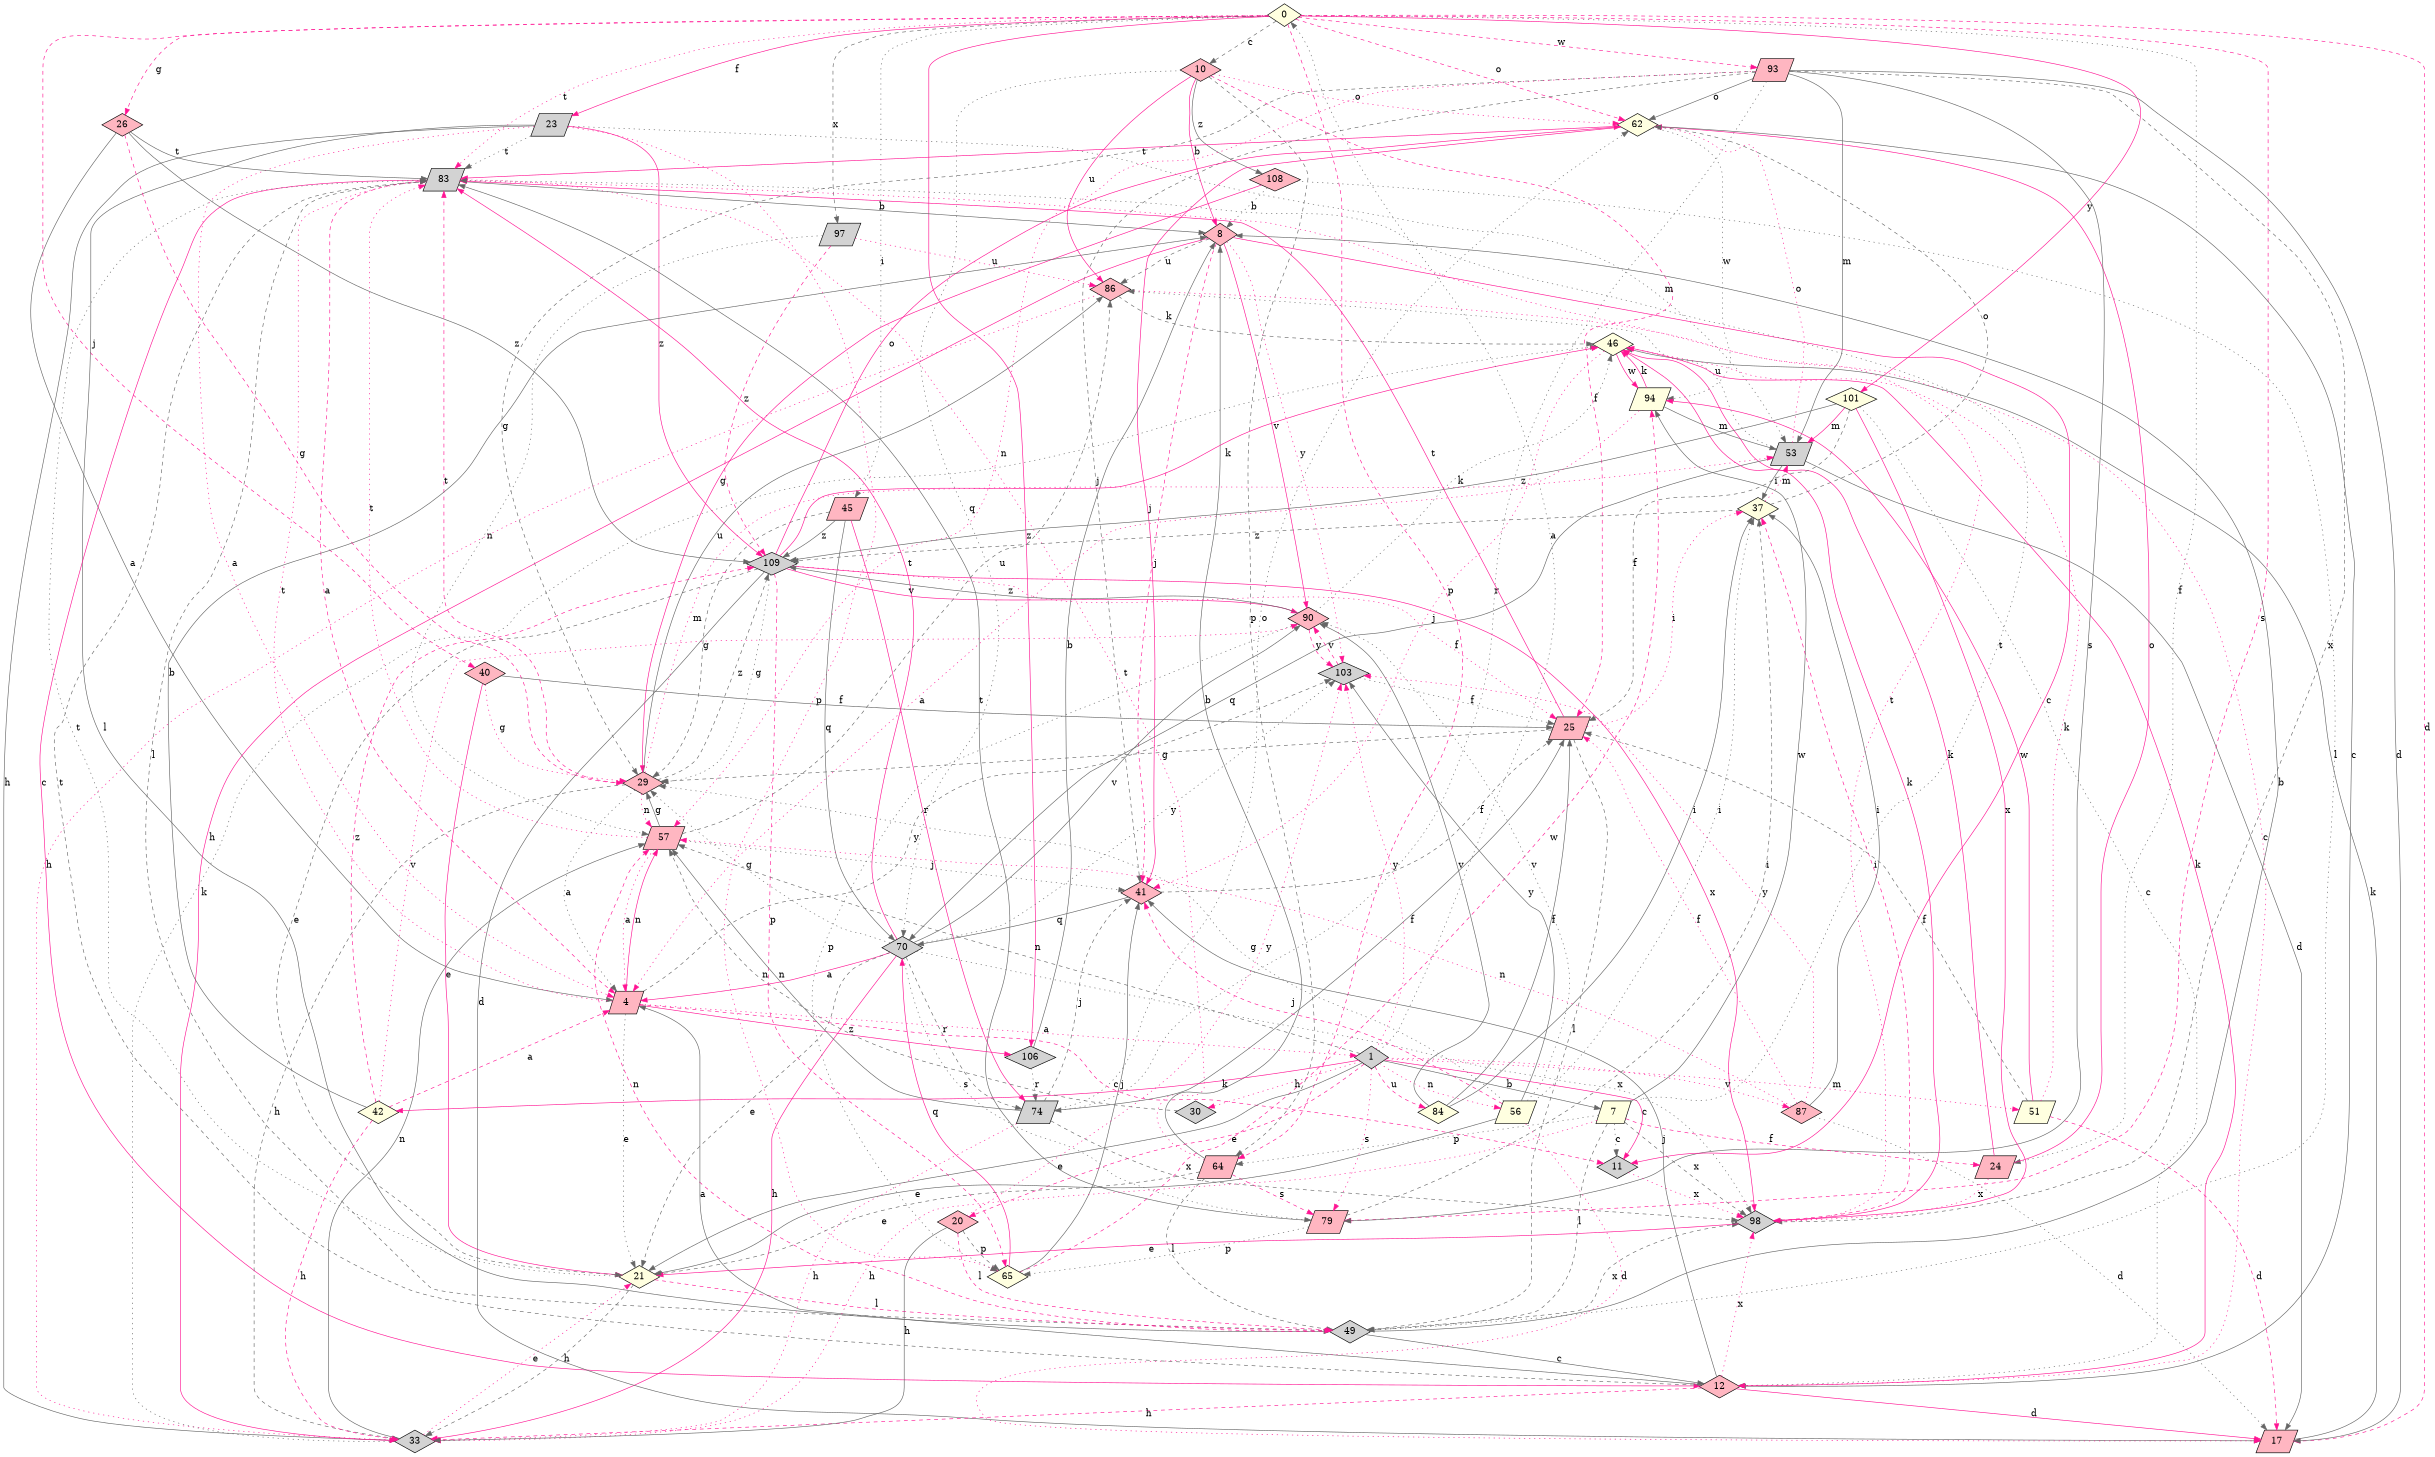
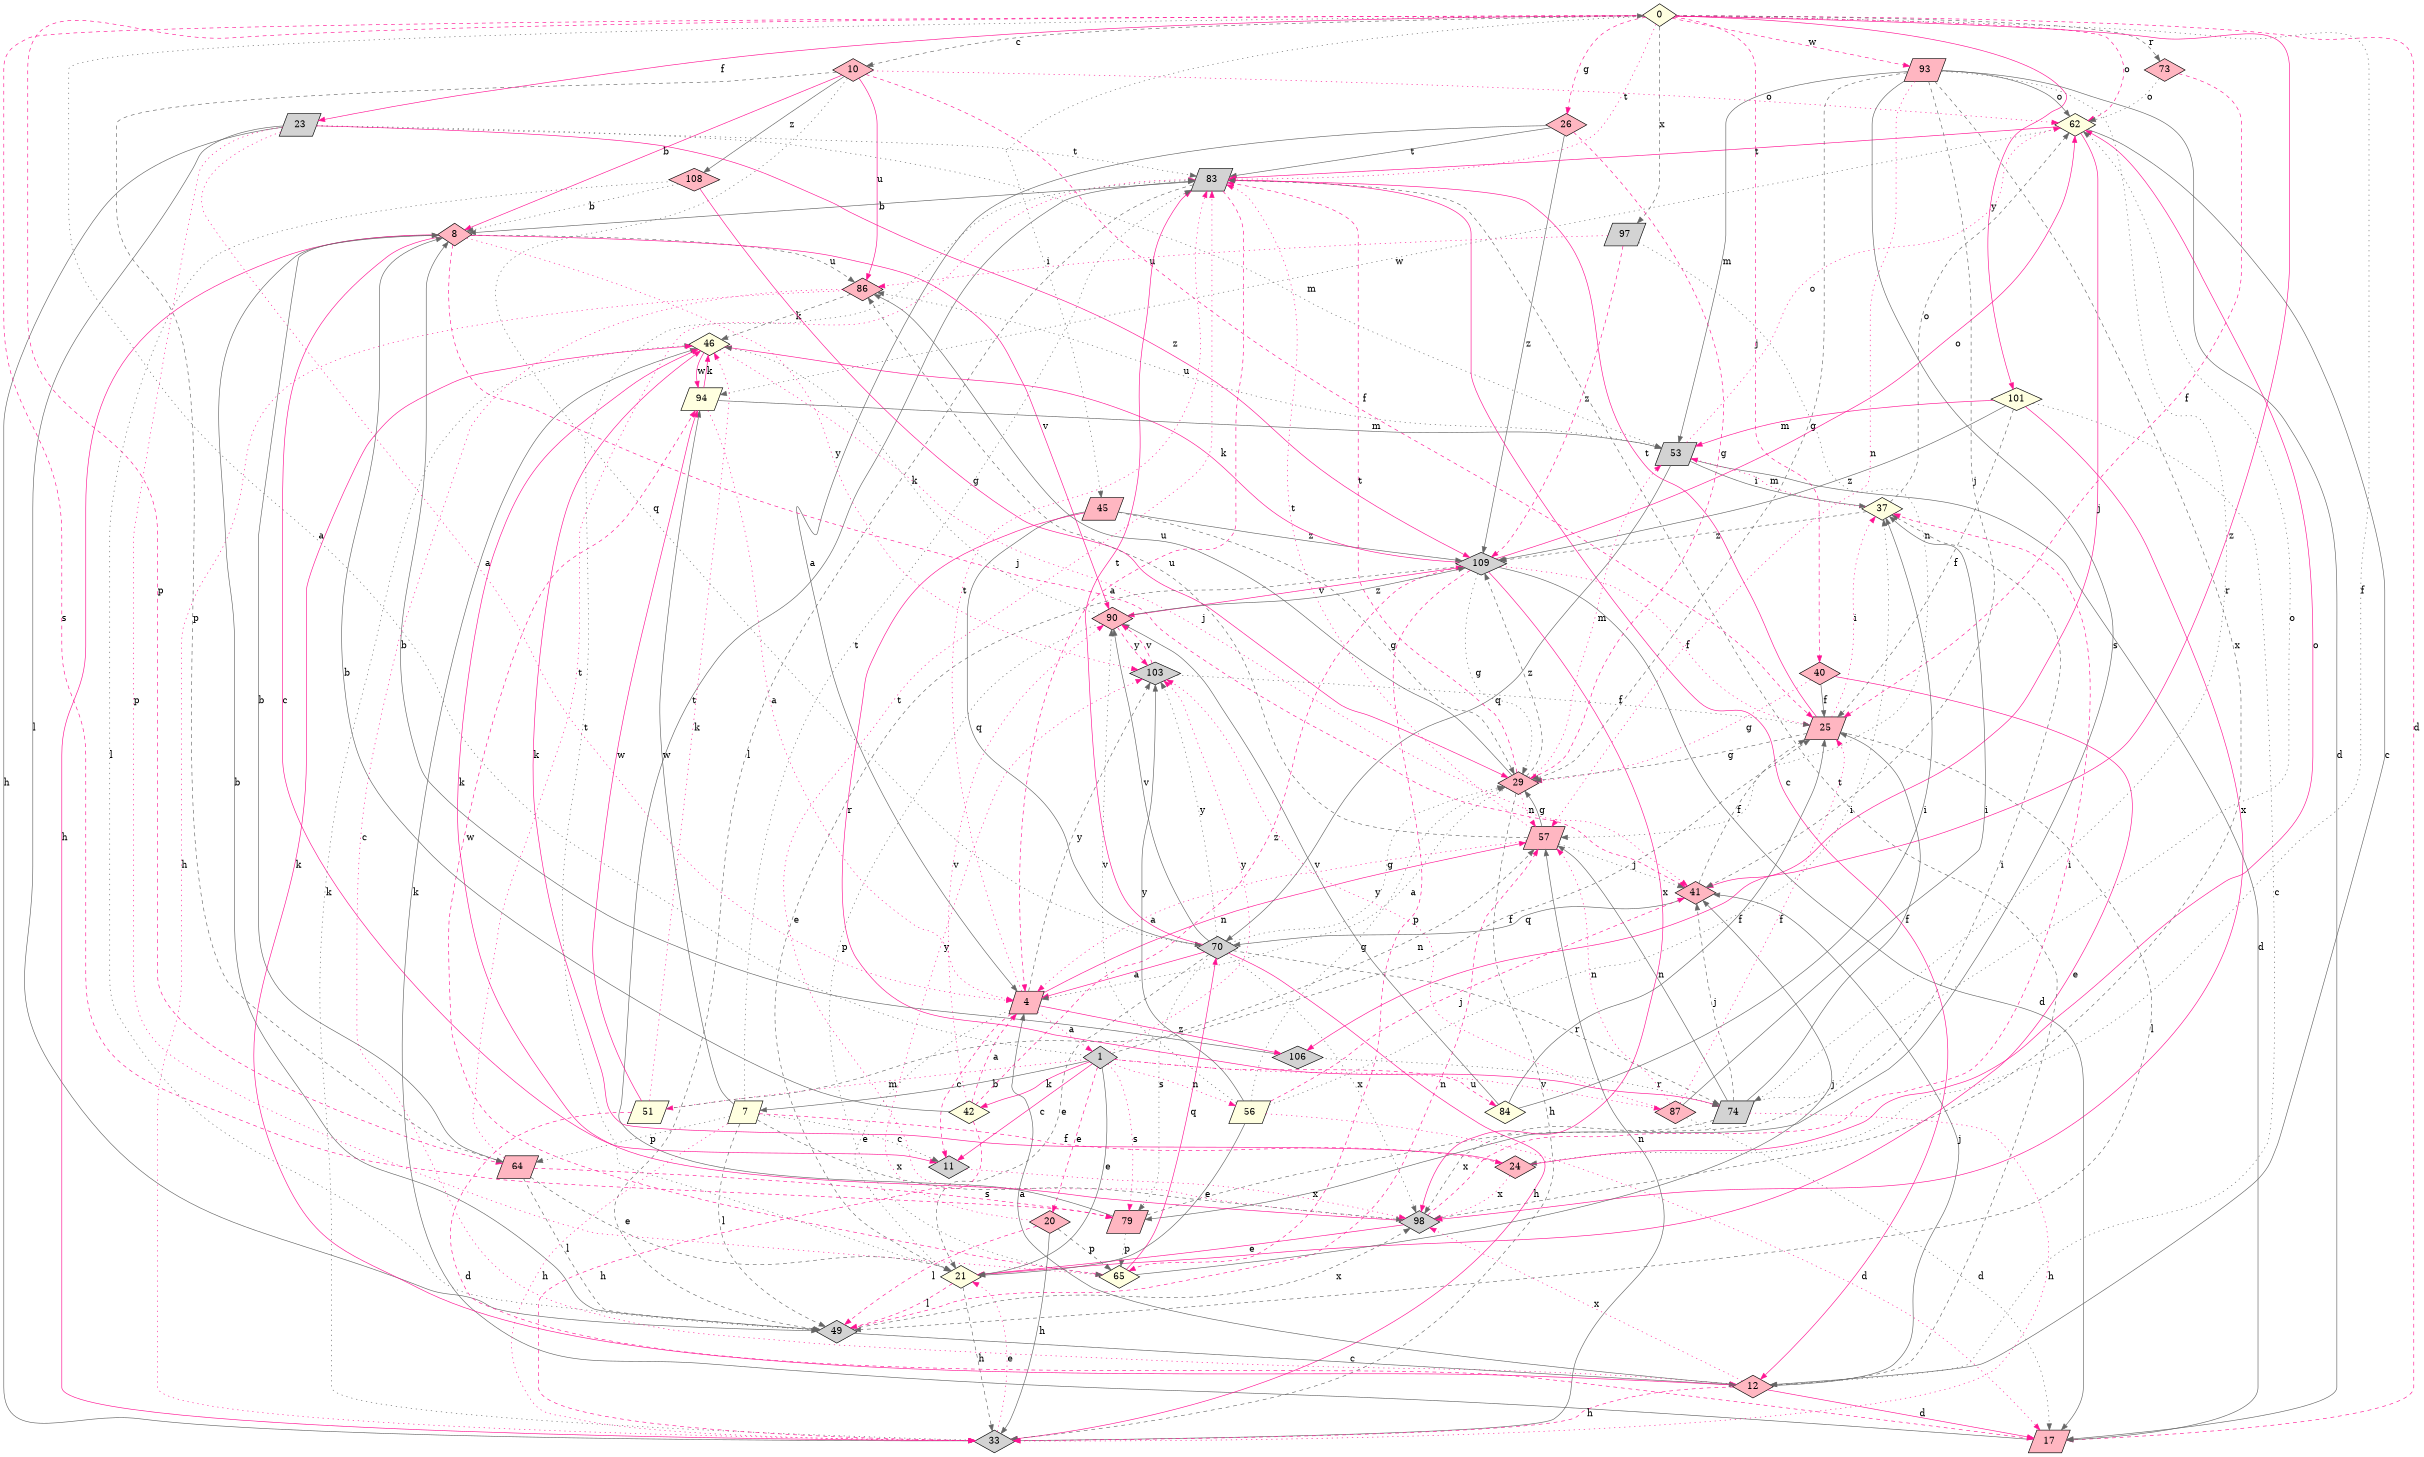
none -> (2165, 70)
(1196, 1112) -> none
(1996, 1167) -> (1515, 1167)
